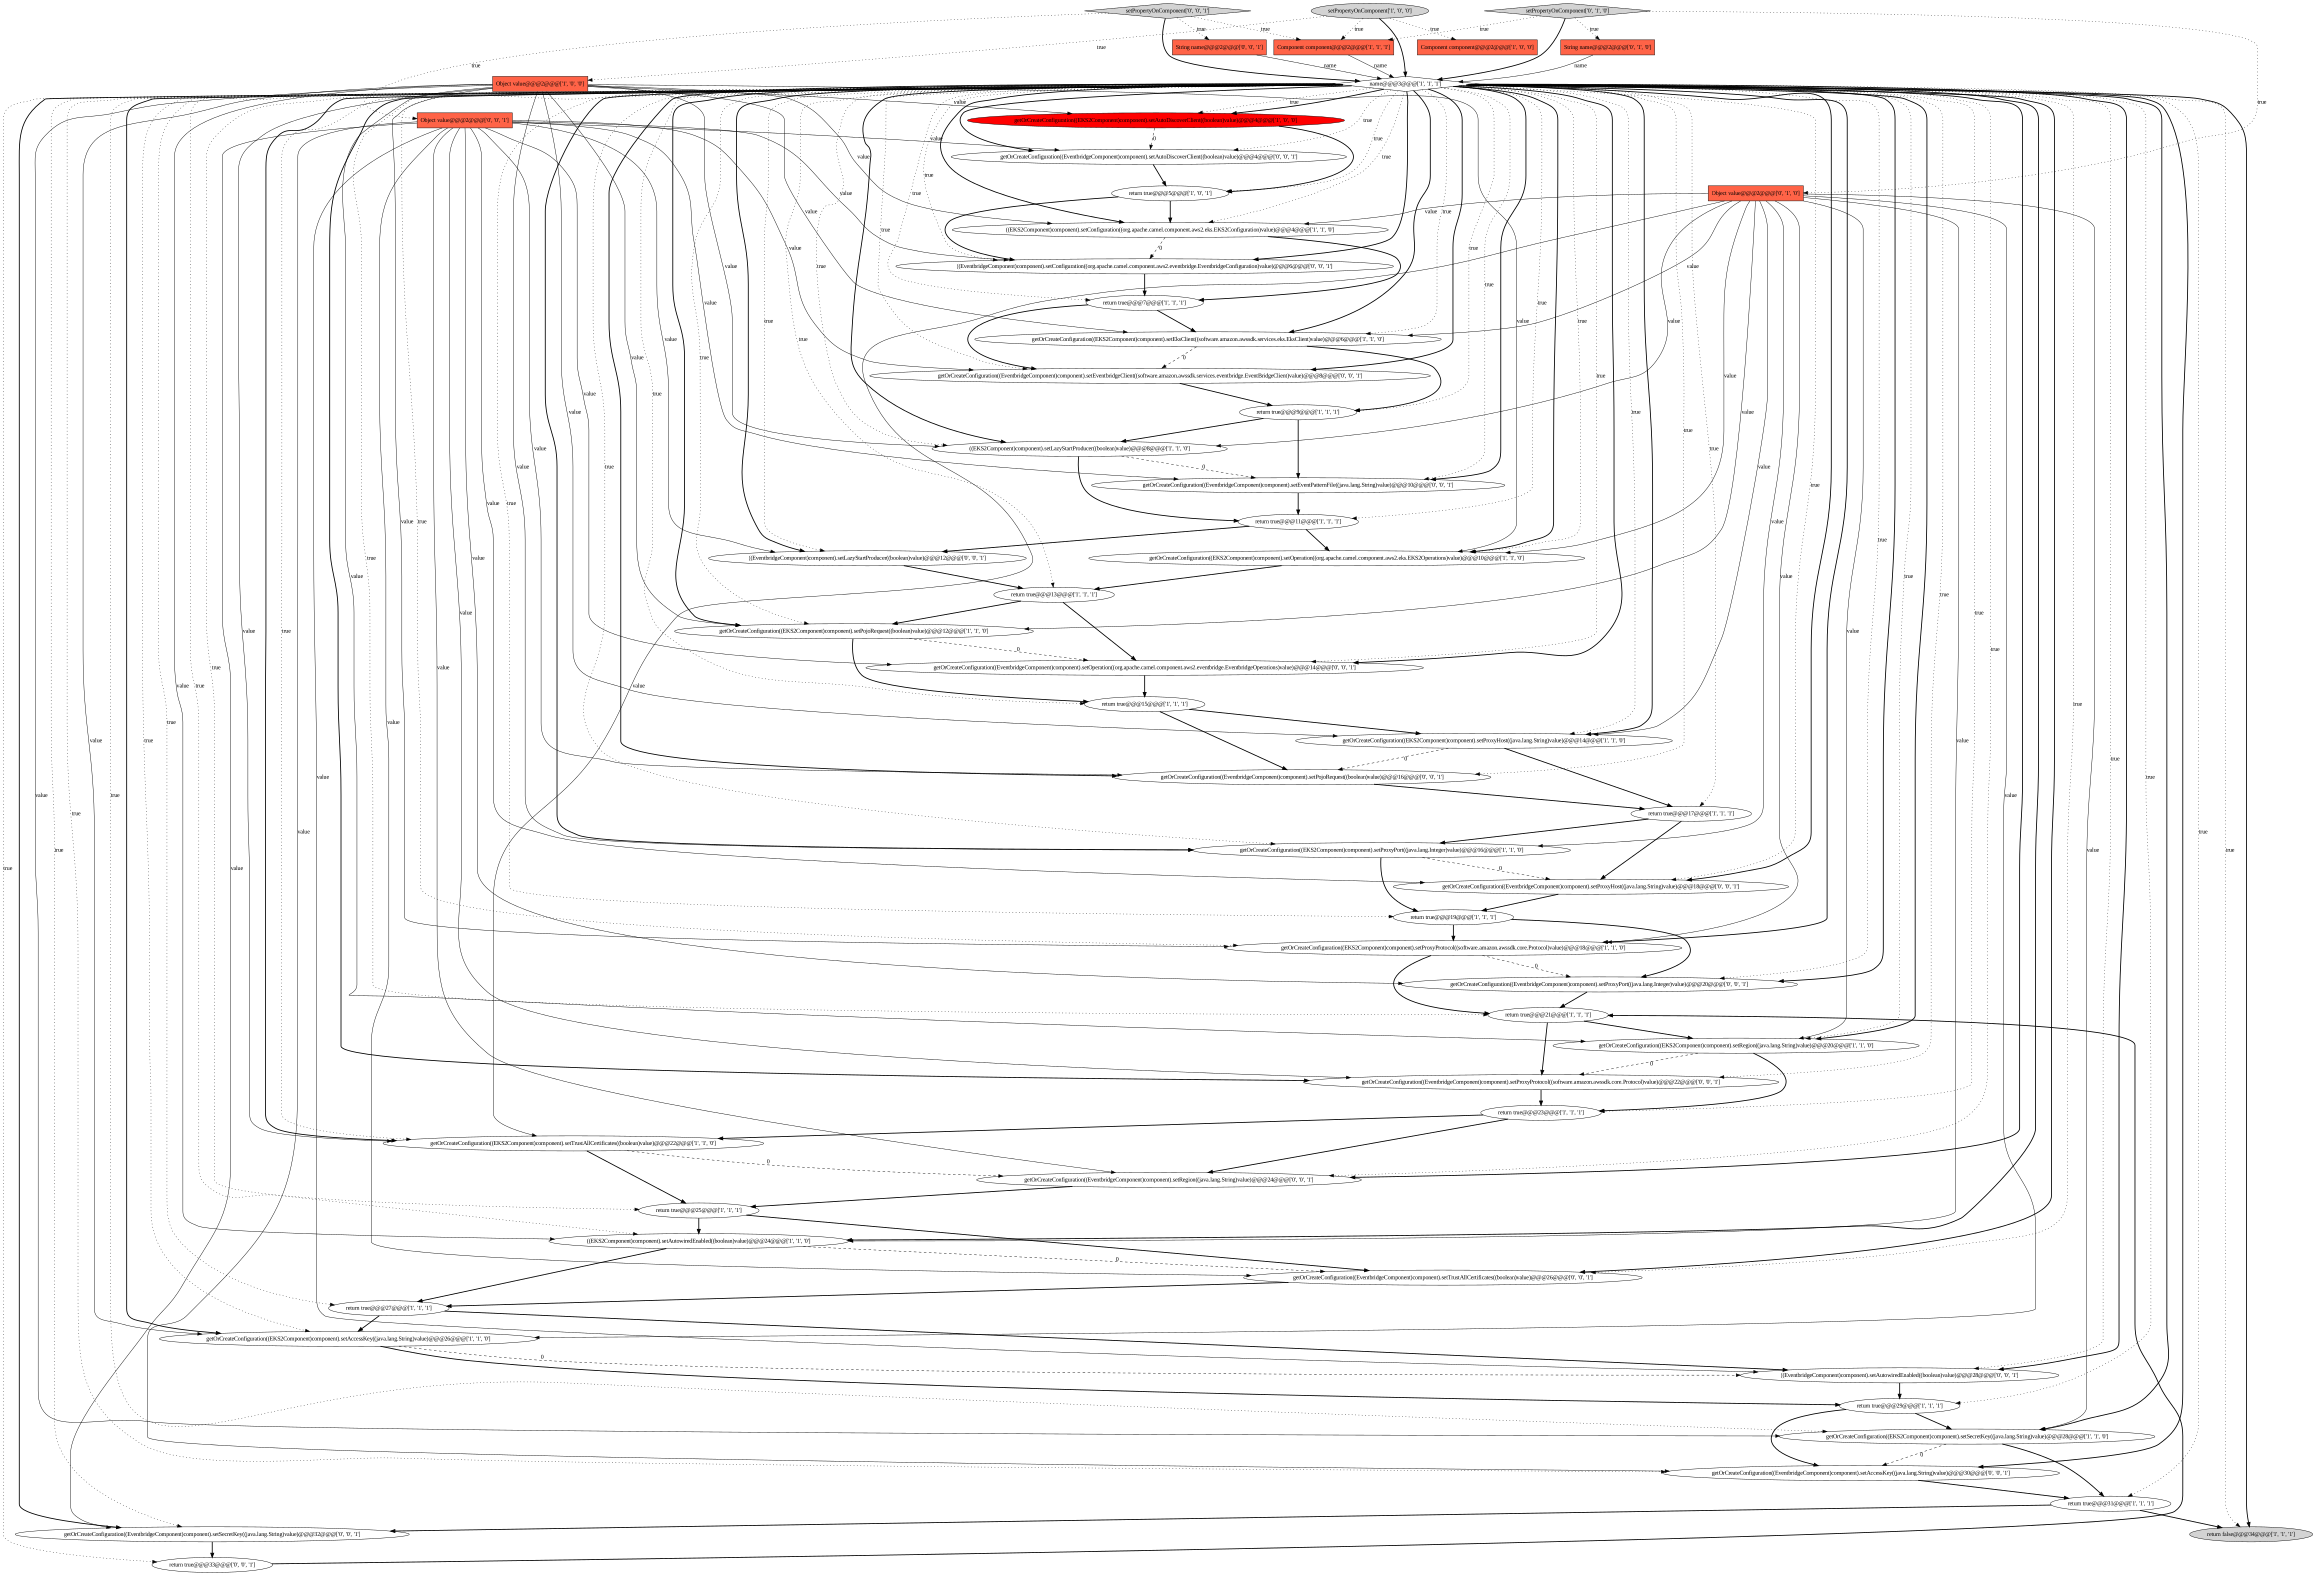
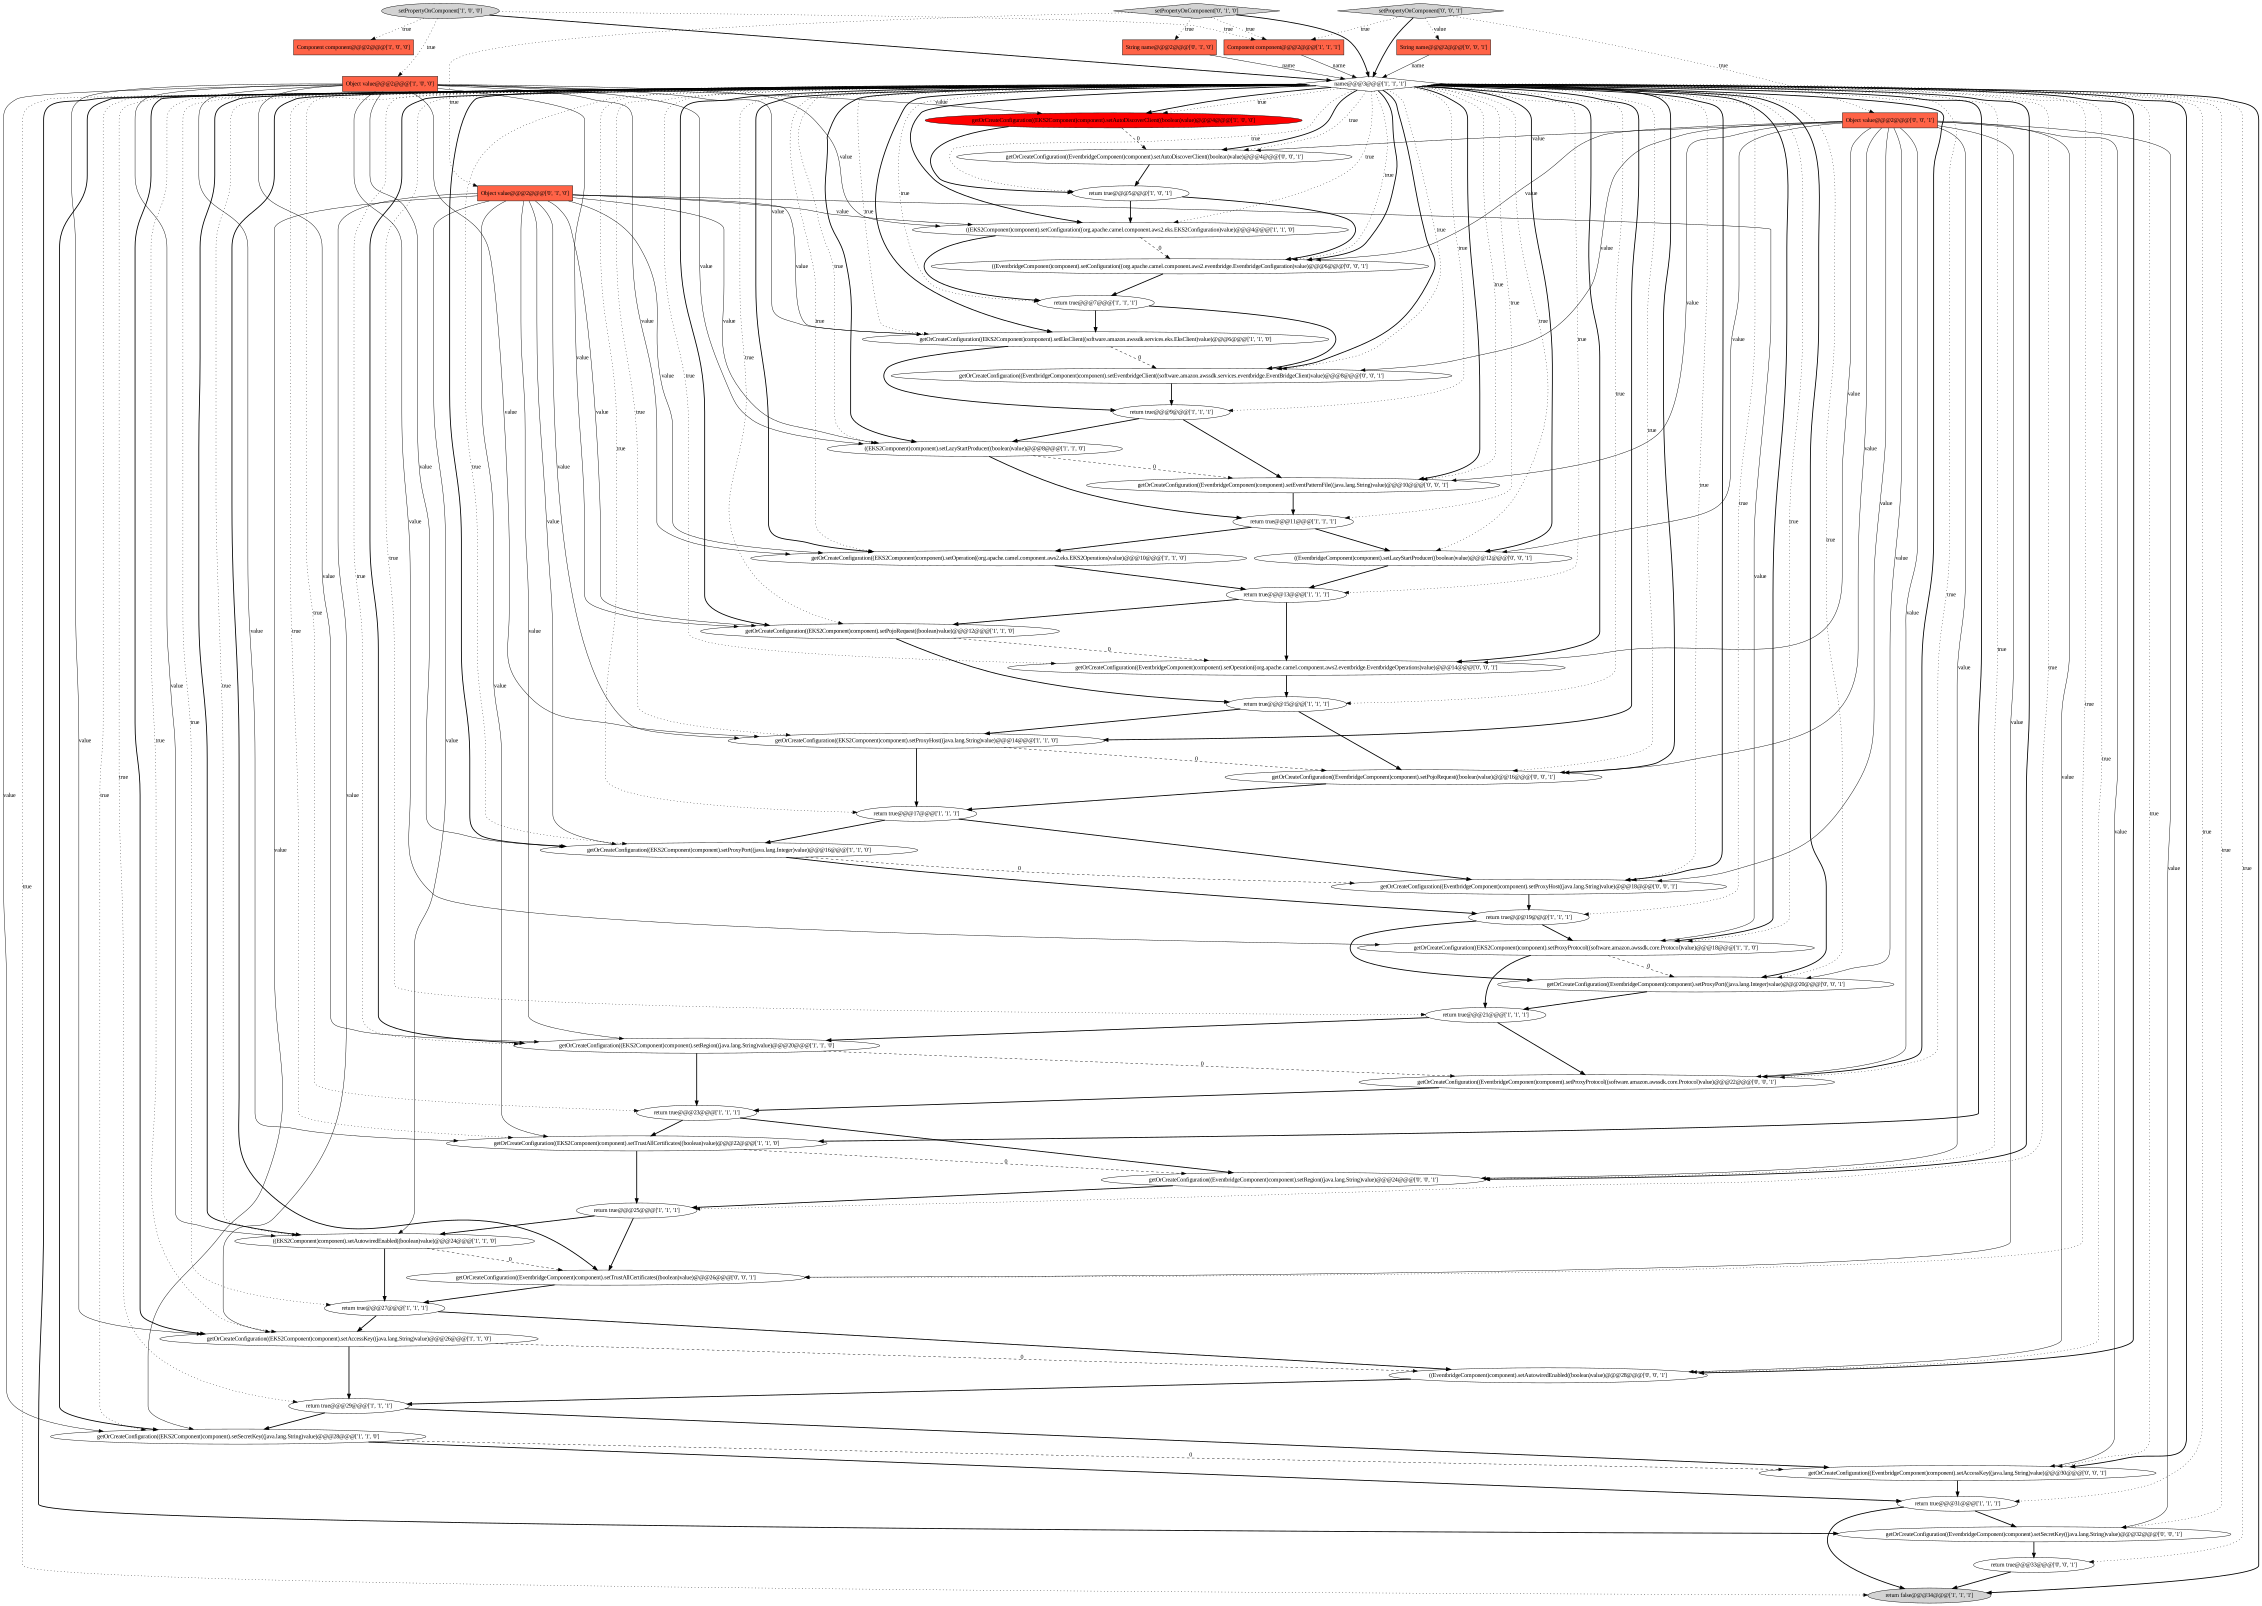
(1201, 29) -> (1440, 29)
(1727, 1537) -> (1984, 1580)
